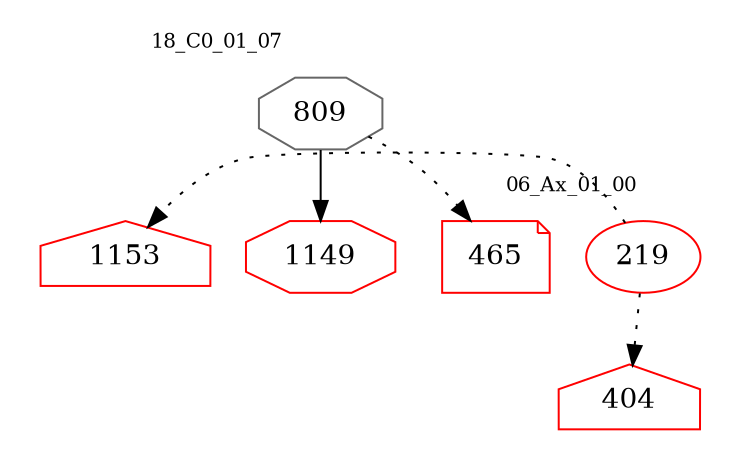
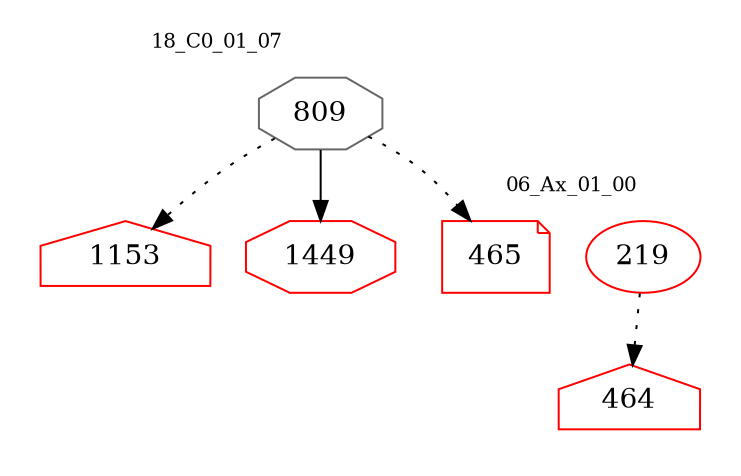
(423, 153) -> (219, 173)
(321, 257) -> (321, 257)
(629, 400) -> (629, 400)
